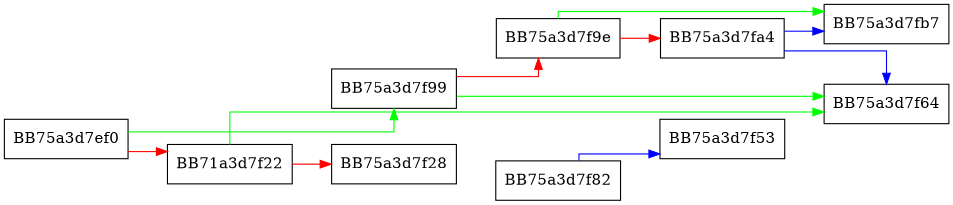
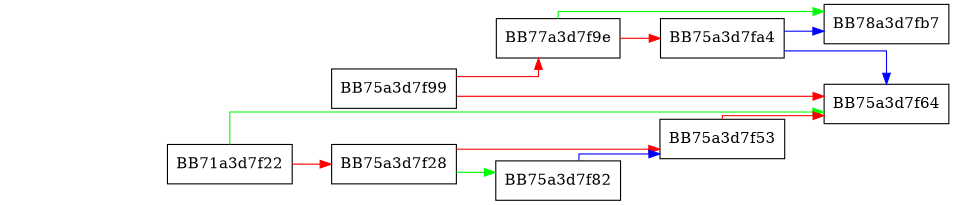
(886, 24) -> (886, 24)
(558, 38) -> (558, 38)
(635, 96) -> (635, 96)
none -> (766, 116)
(66, 139) -> none
none -> (553, 149)
none -> (470, 172)
